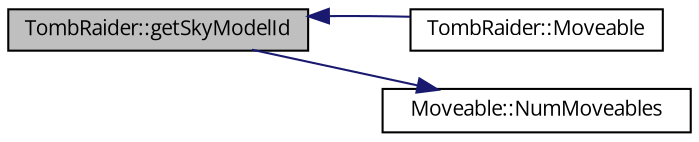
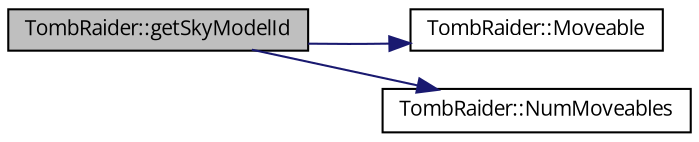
(370, 16) -> (349, 44)
(537, 111) -> (537, 111)
